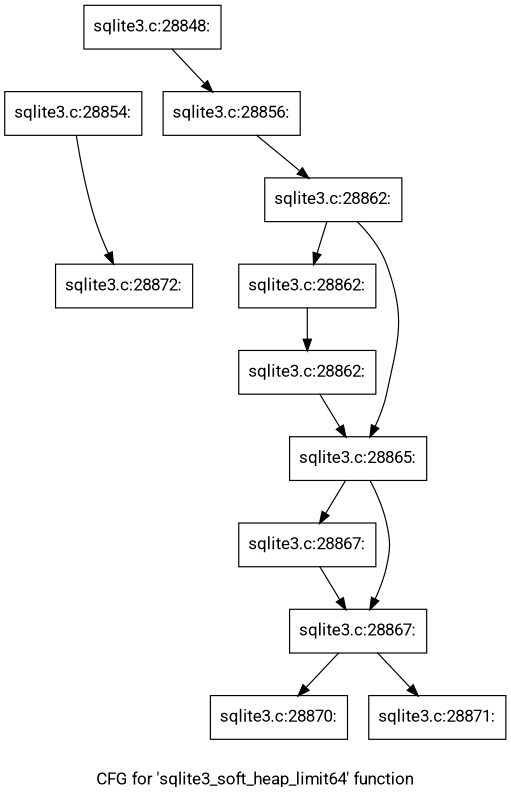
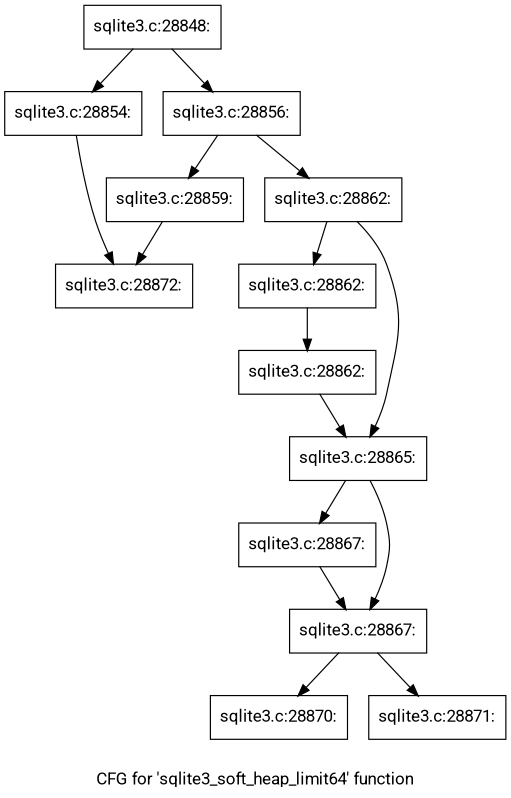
none -> (117, 66)
none -> (175, 200)
